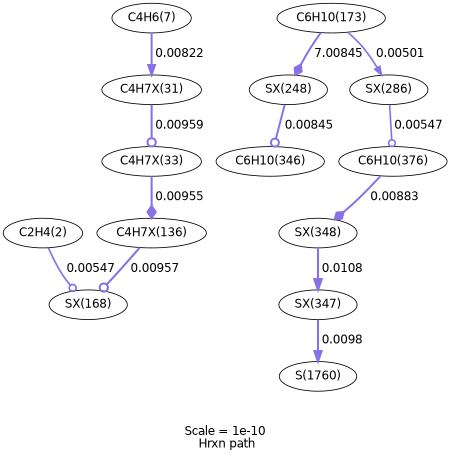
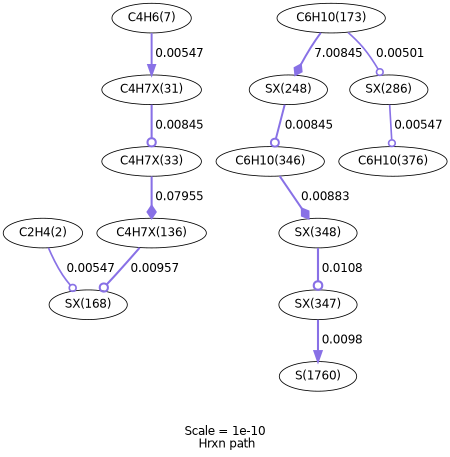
(365, 50) -> (365, 50)
(178, 54) -> (178, 54)
(178, 126) -> (178, 126)
(363, 194) -> (291, 192)
(178, 197) -> (178, 197)
(318, 265) -> (318, 265)
